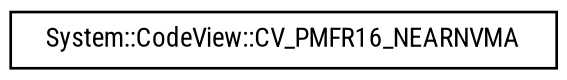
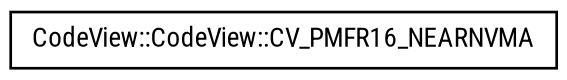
(284, 40) -> (284, 40)
